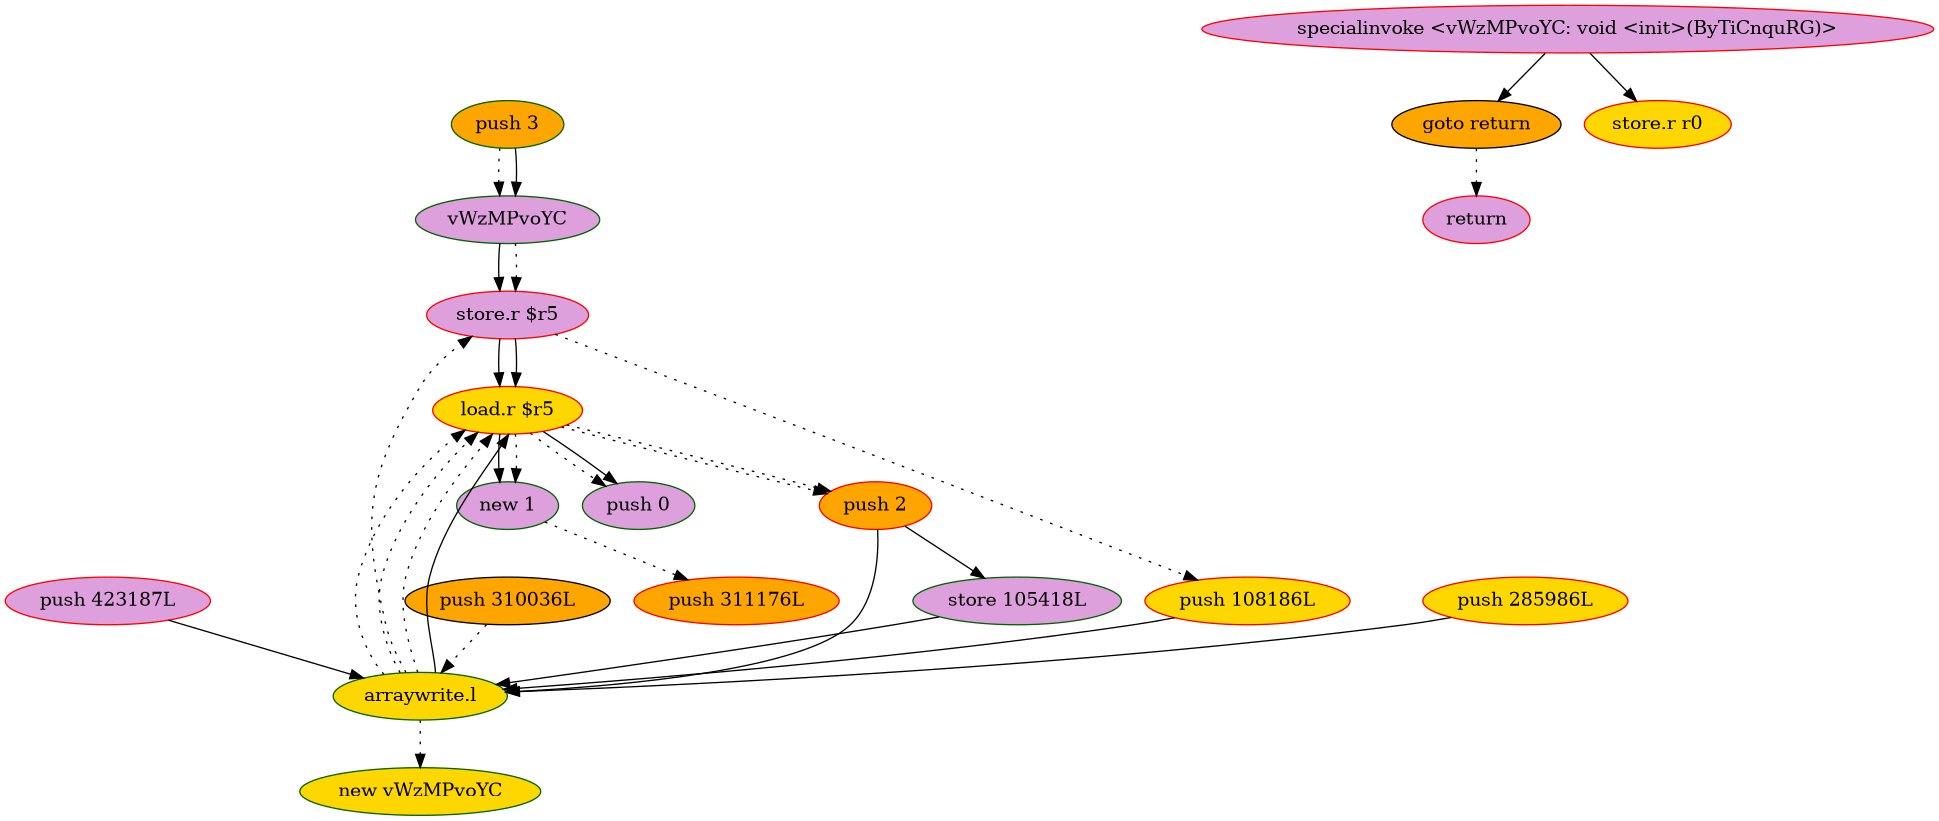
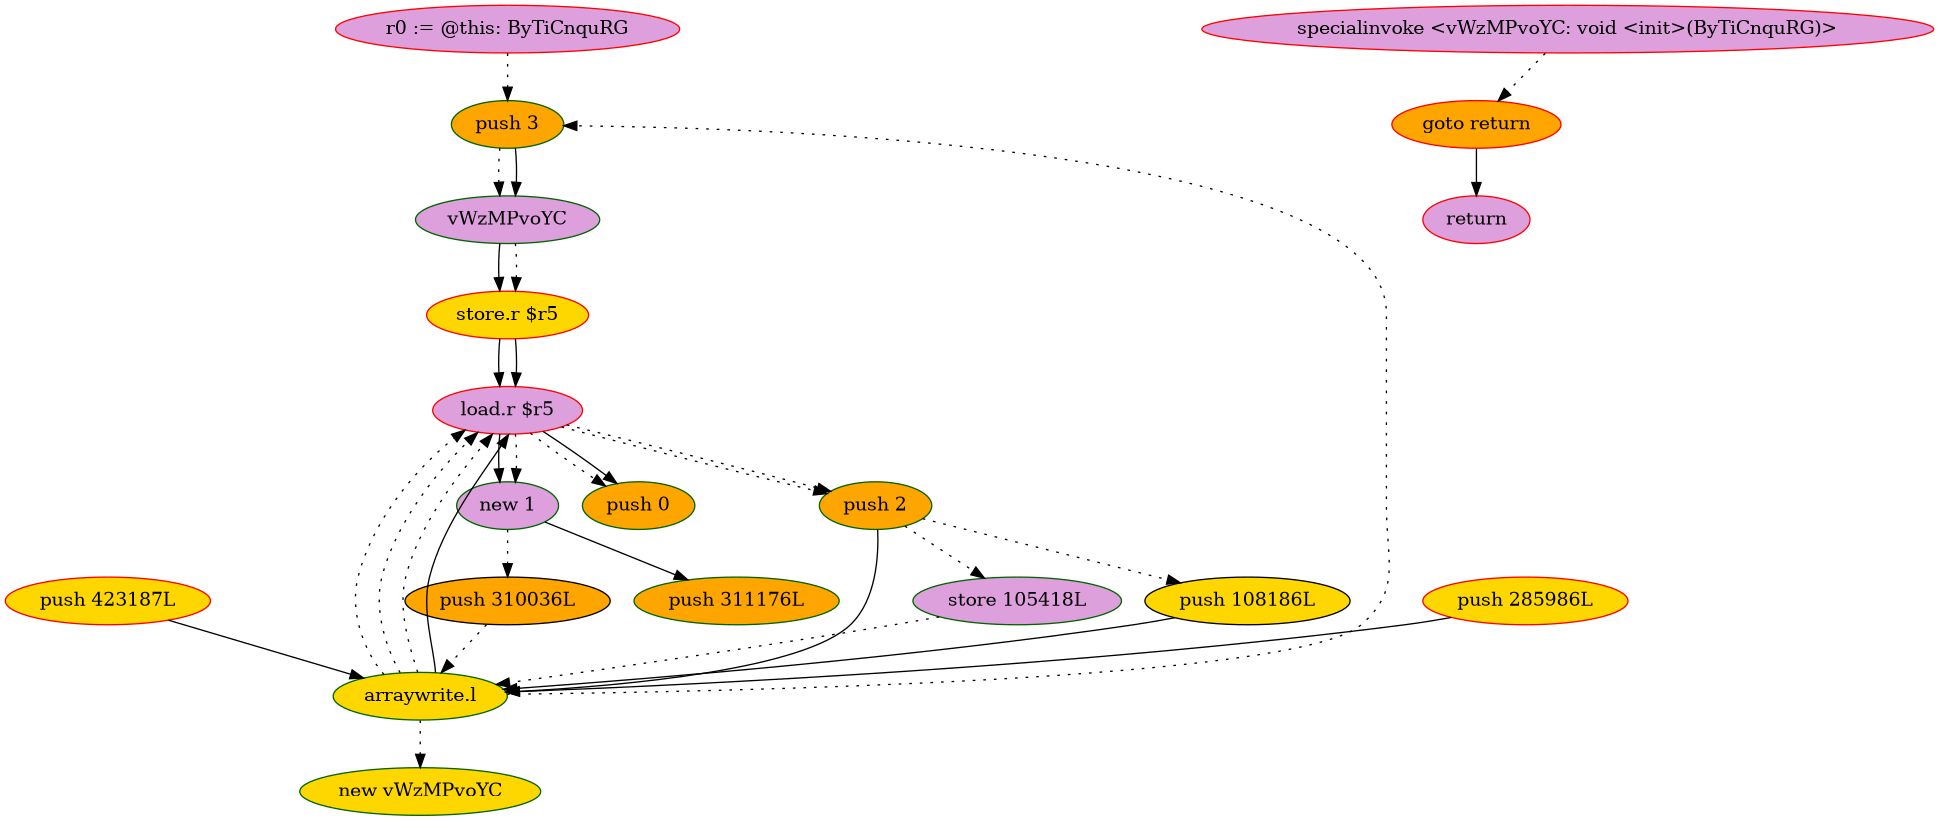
none -> (508, 29)
(1527, 72) -> (1527, 72)
(1476, 124) -> (1476, 124)
(1658, 124) -> none
(1476, 166) -> (1476, 166)
(508, 315) -> (508, 315)
(508, 410) -> (508, 410)
(870, 454) -> (1045, 549)
(374, 498) -> (1386, 471)
(639, 506) -> (639, 506)
(876, 506) -> (876, 506)
none -> (508, 547)
(610, 548) -> (610, 548)
(939, 548) -> (939, 548)
(108, 601) -> (108, 601)
(737, 601) -> (737, 601)
(1248, 601) -> (1248, 601)
(725, 651) -> (725, 651)
